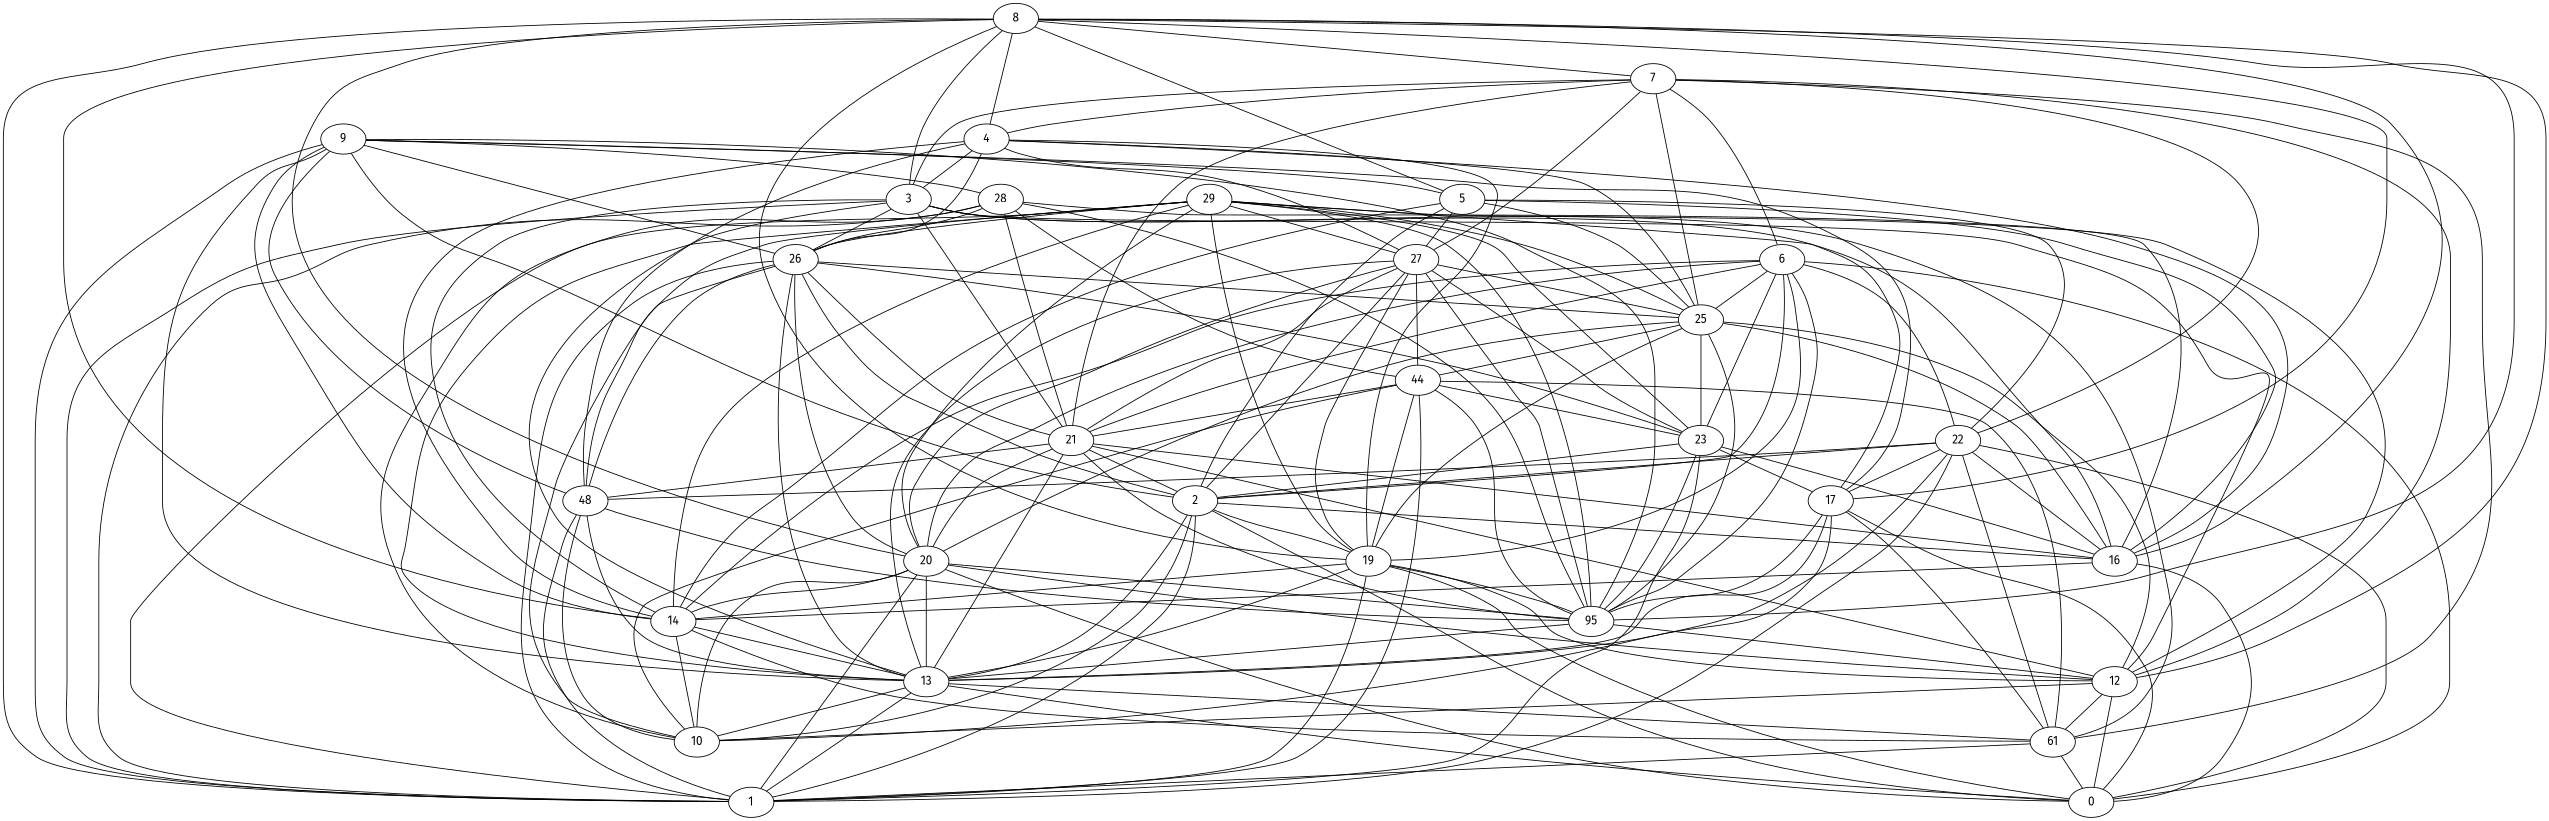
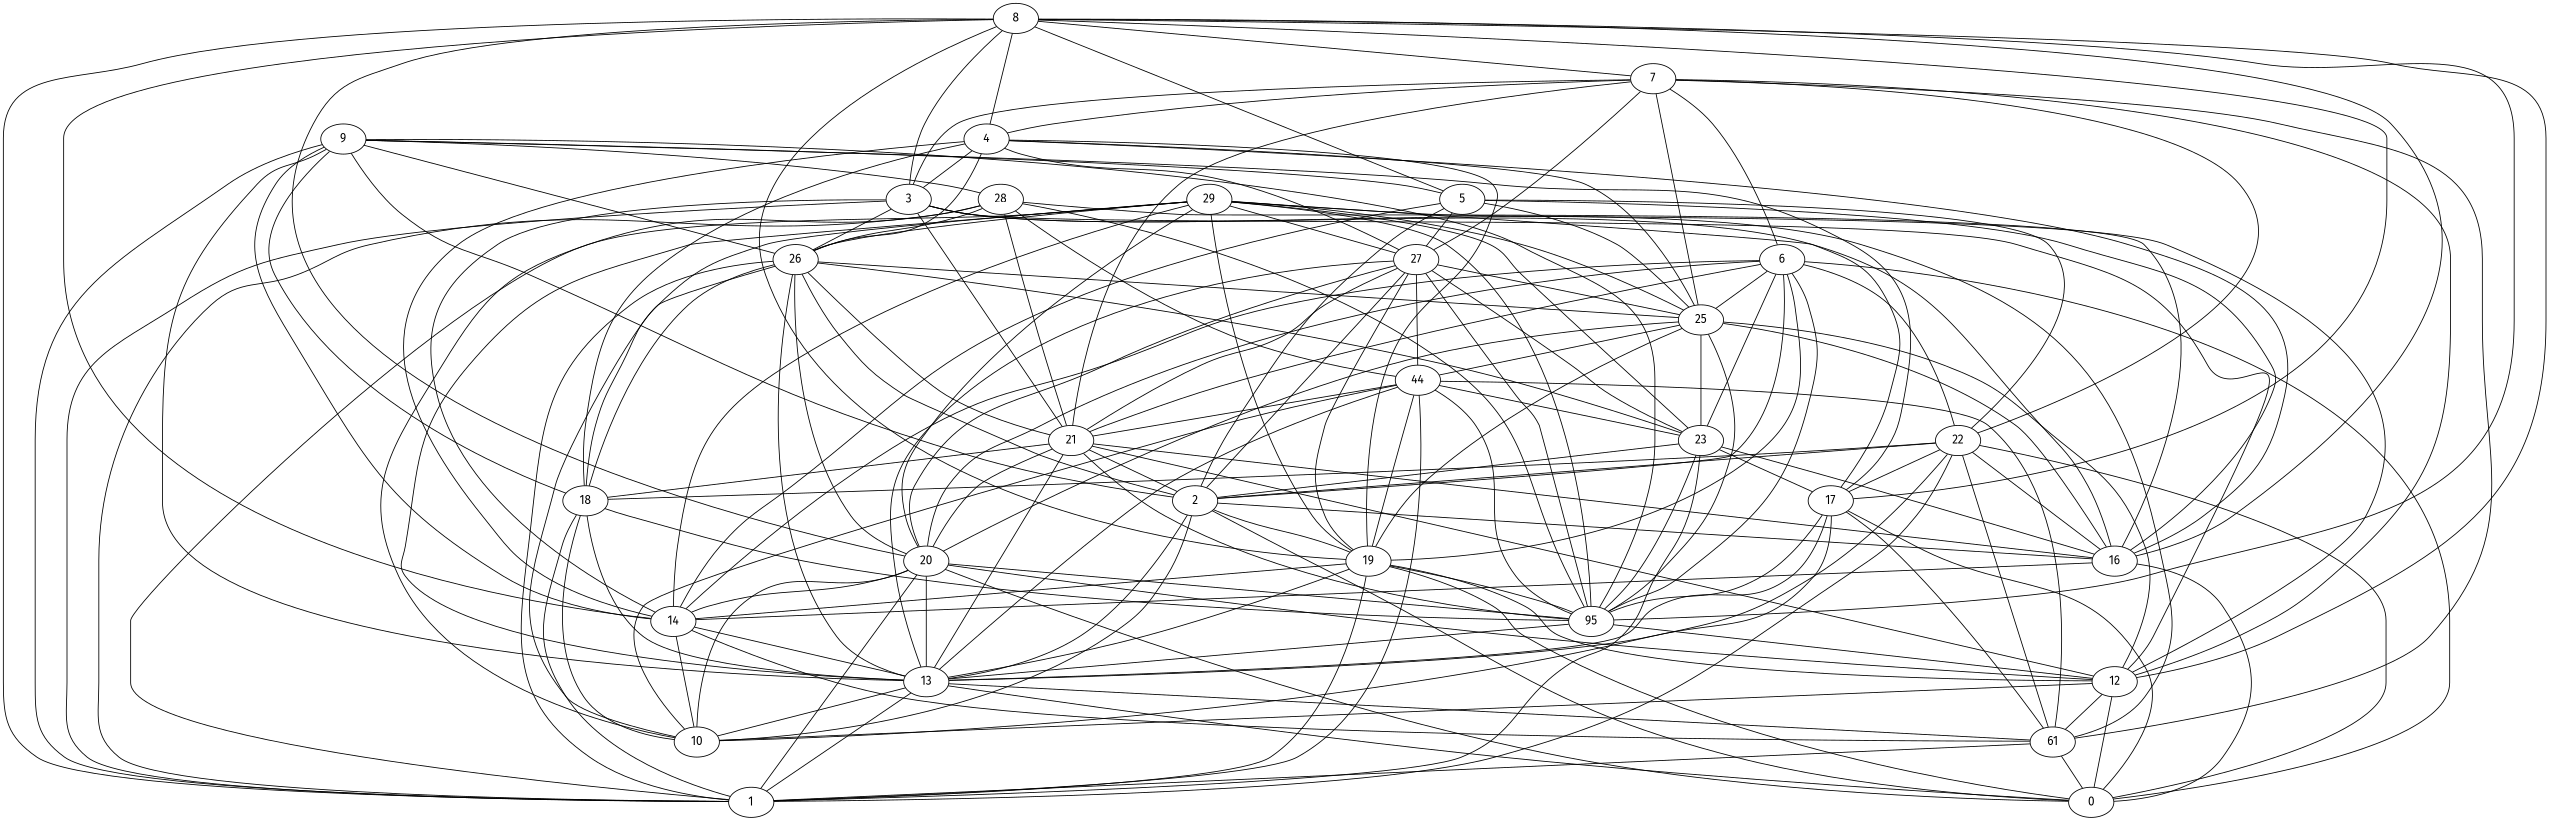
(532, 418) -> (1127, 512)
(585, 501) -> (585, 501)
(1051, 695) -> none
